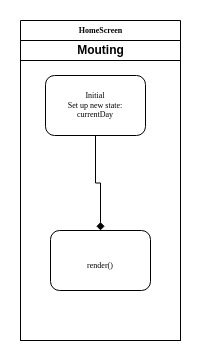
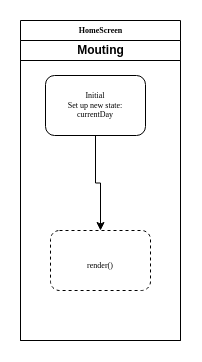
(101, 222) -> (101, 222)
(101, 261) -> (101, 261)
